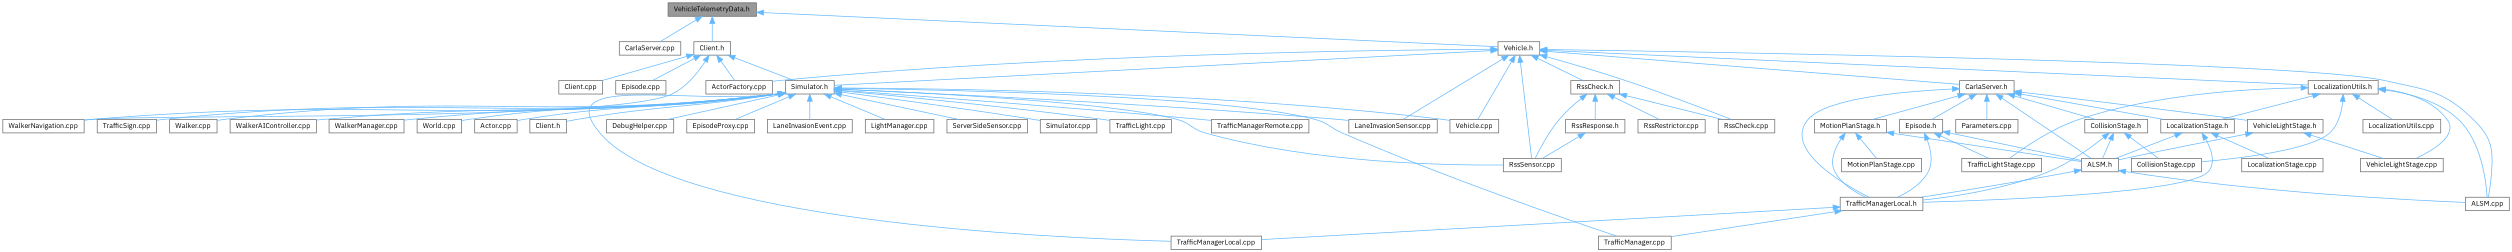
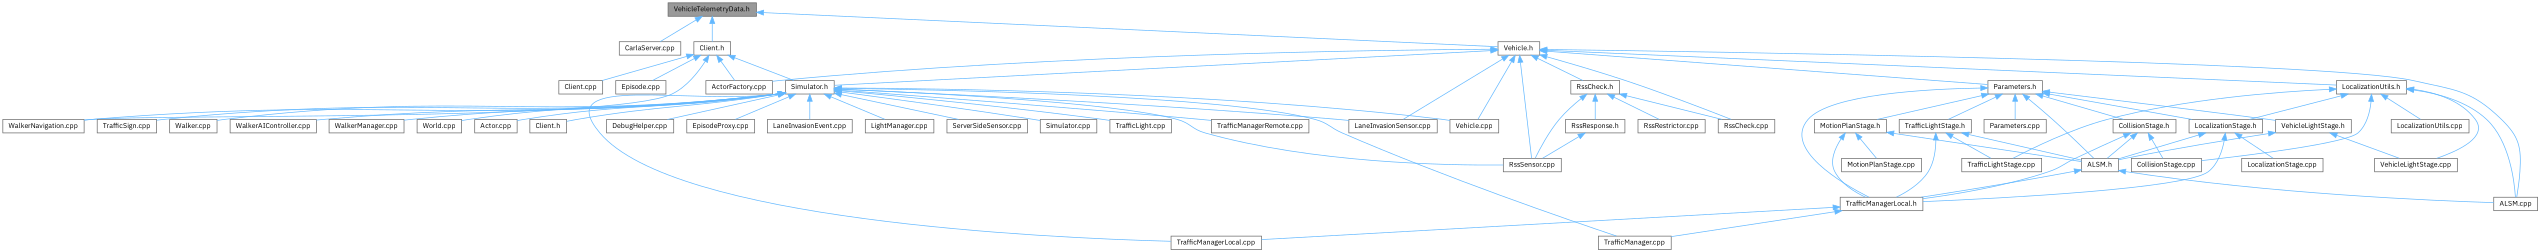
(1987, 87) -> (2015, 87)
(1921, 126) -> (1935, 126)
